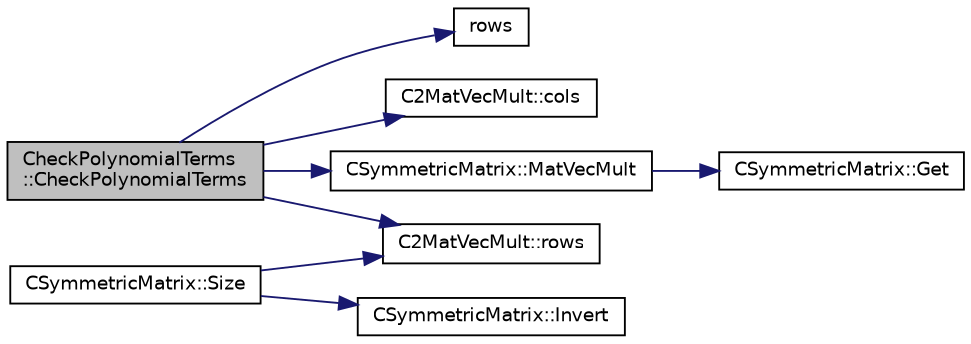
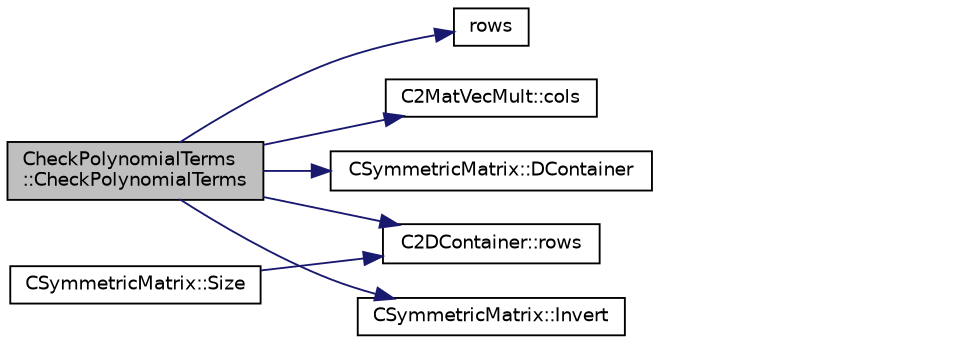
(491, 171) -> (491, 171)
(842, 171) -> none
(491, 244) -> (491, 244)
(300, 300) -> (274, 254)
